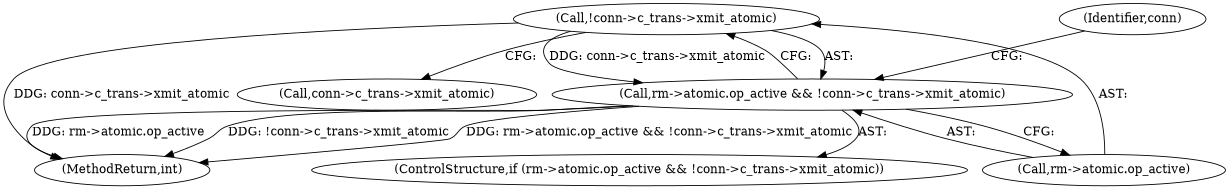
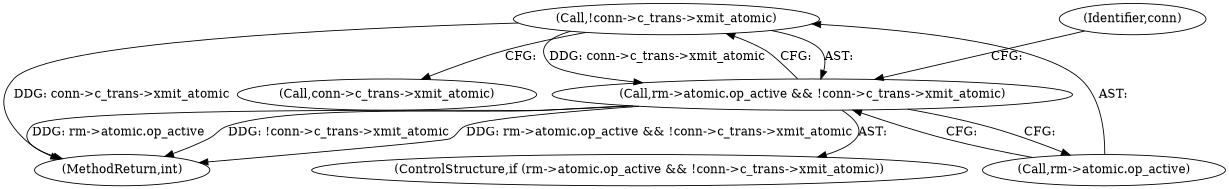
(963, 132) -> (964, 132)
